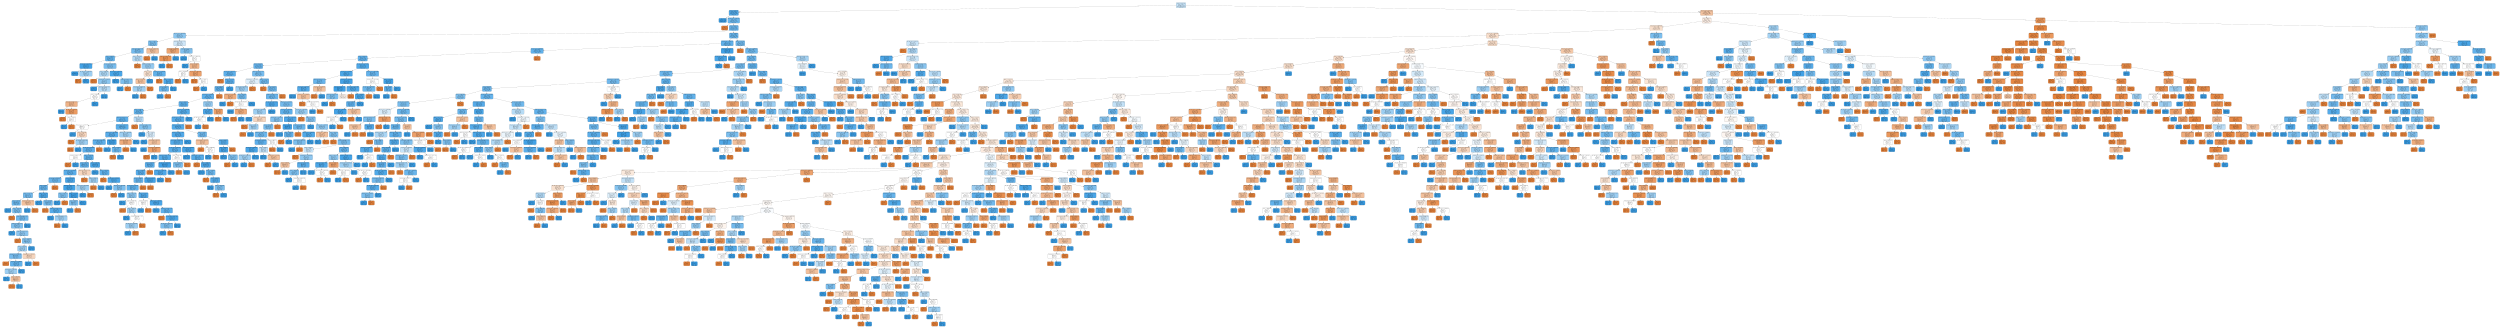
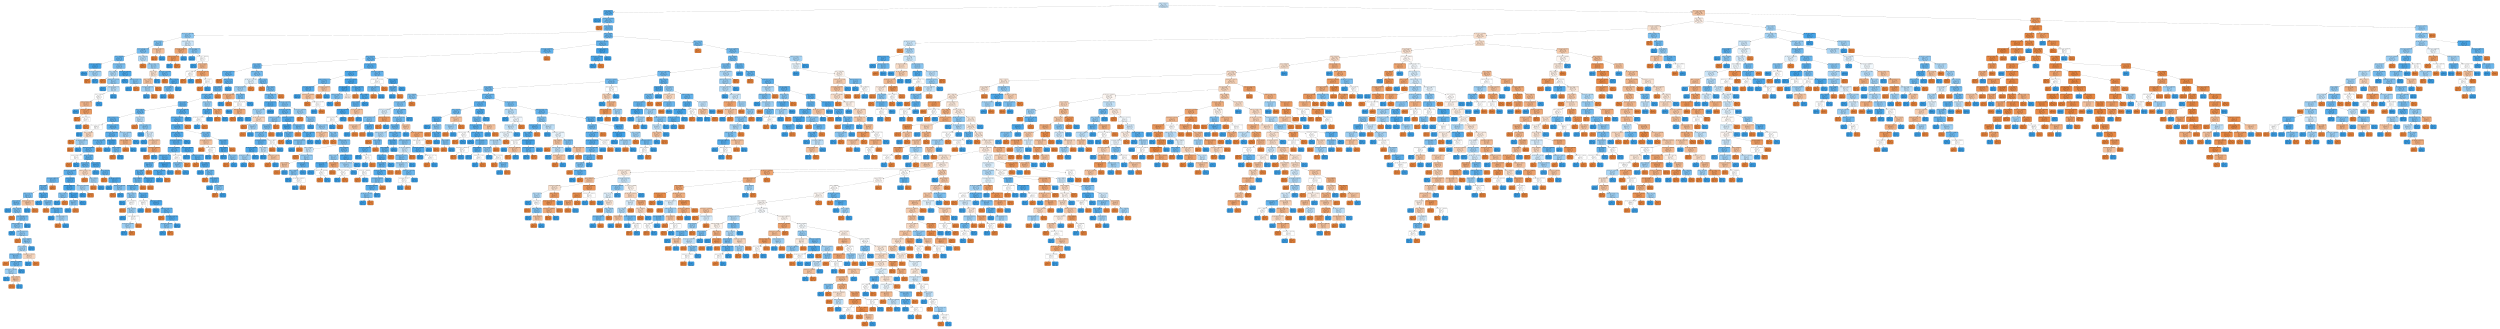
(2008, 96) -> (2002, 96)
none -> (2183, 96)
none -> (486, 119)
(2097, 119) -> none
